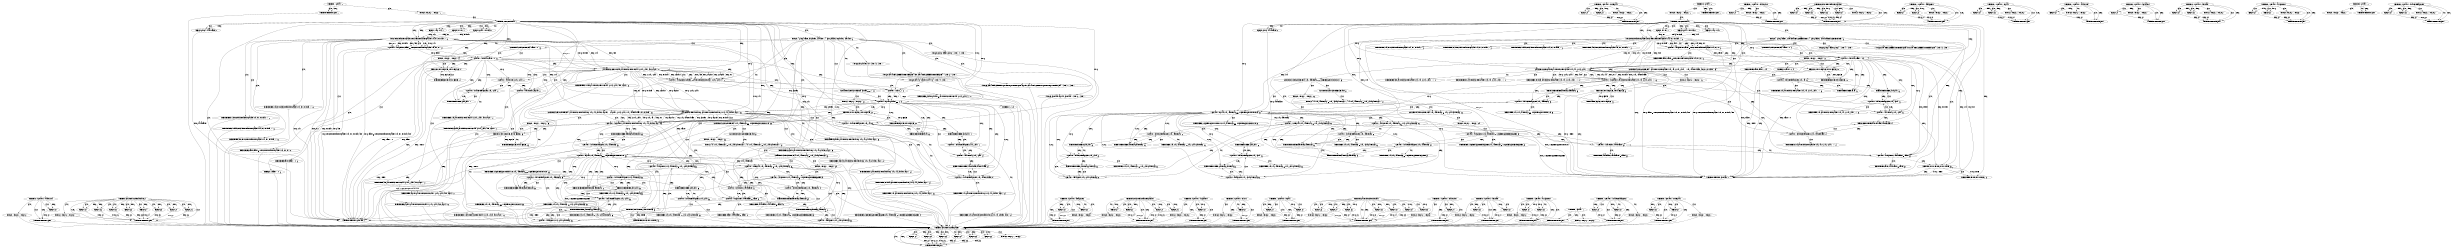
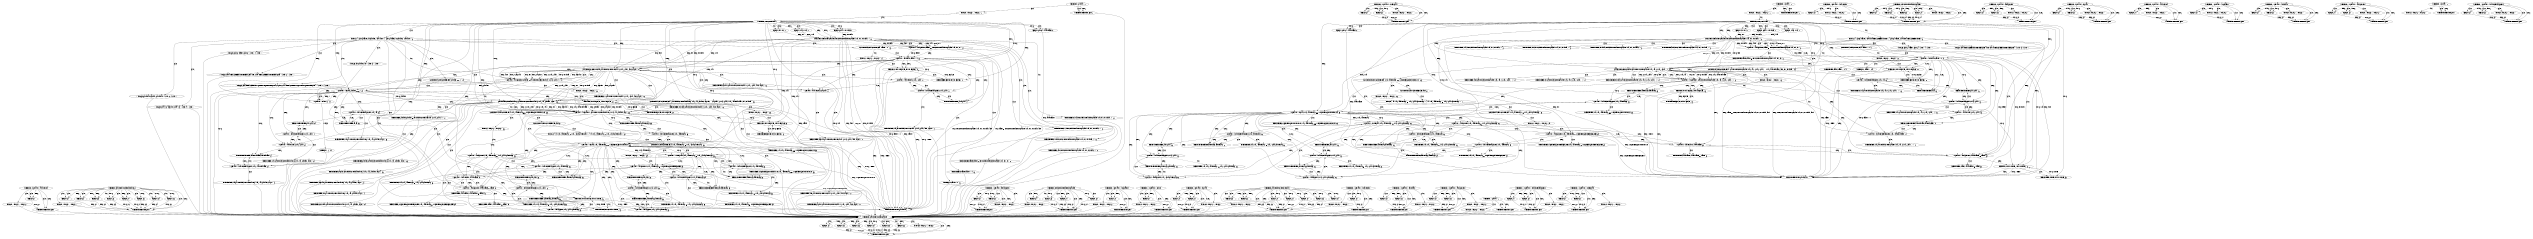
(912, 85) -> (324, 93)
